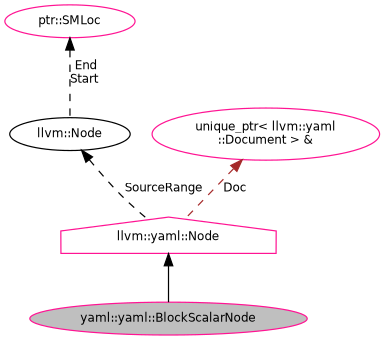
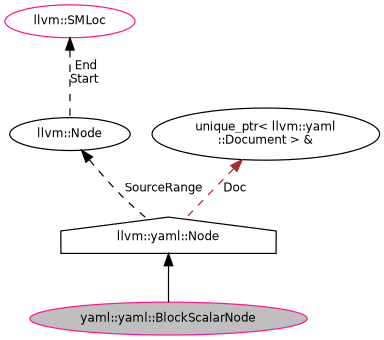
(70, 21) -> (70, 21)
(266, 134) -> (266, 134)
(169, 237) -> (169, 237)
